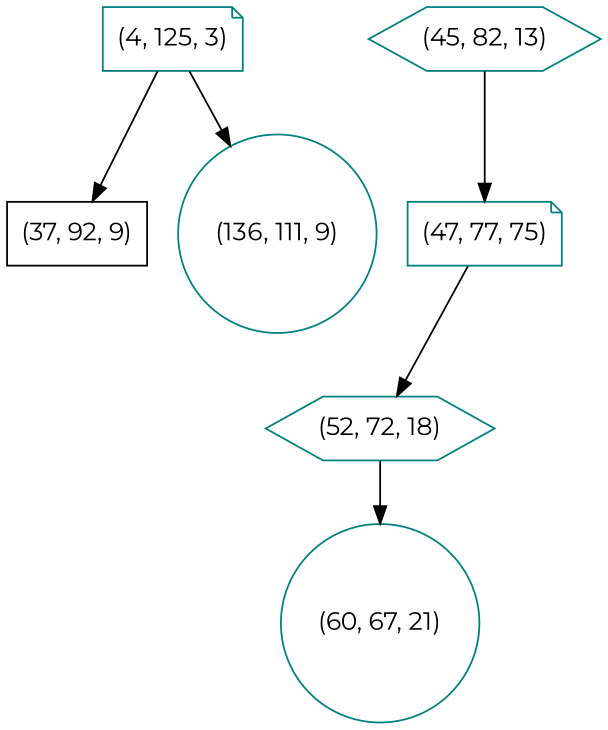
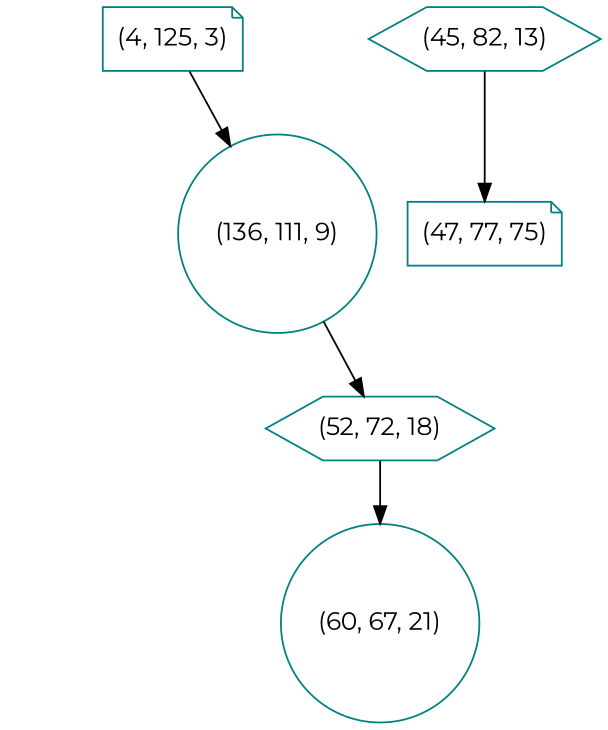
(77, 234) -> none
(437, 323) -> (339, 351)
